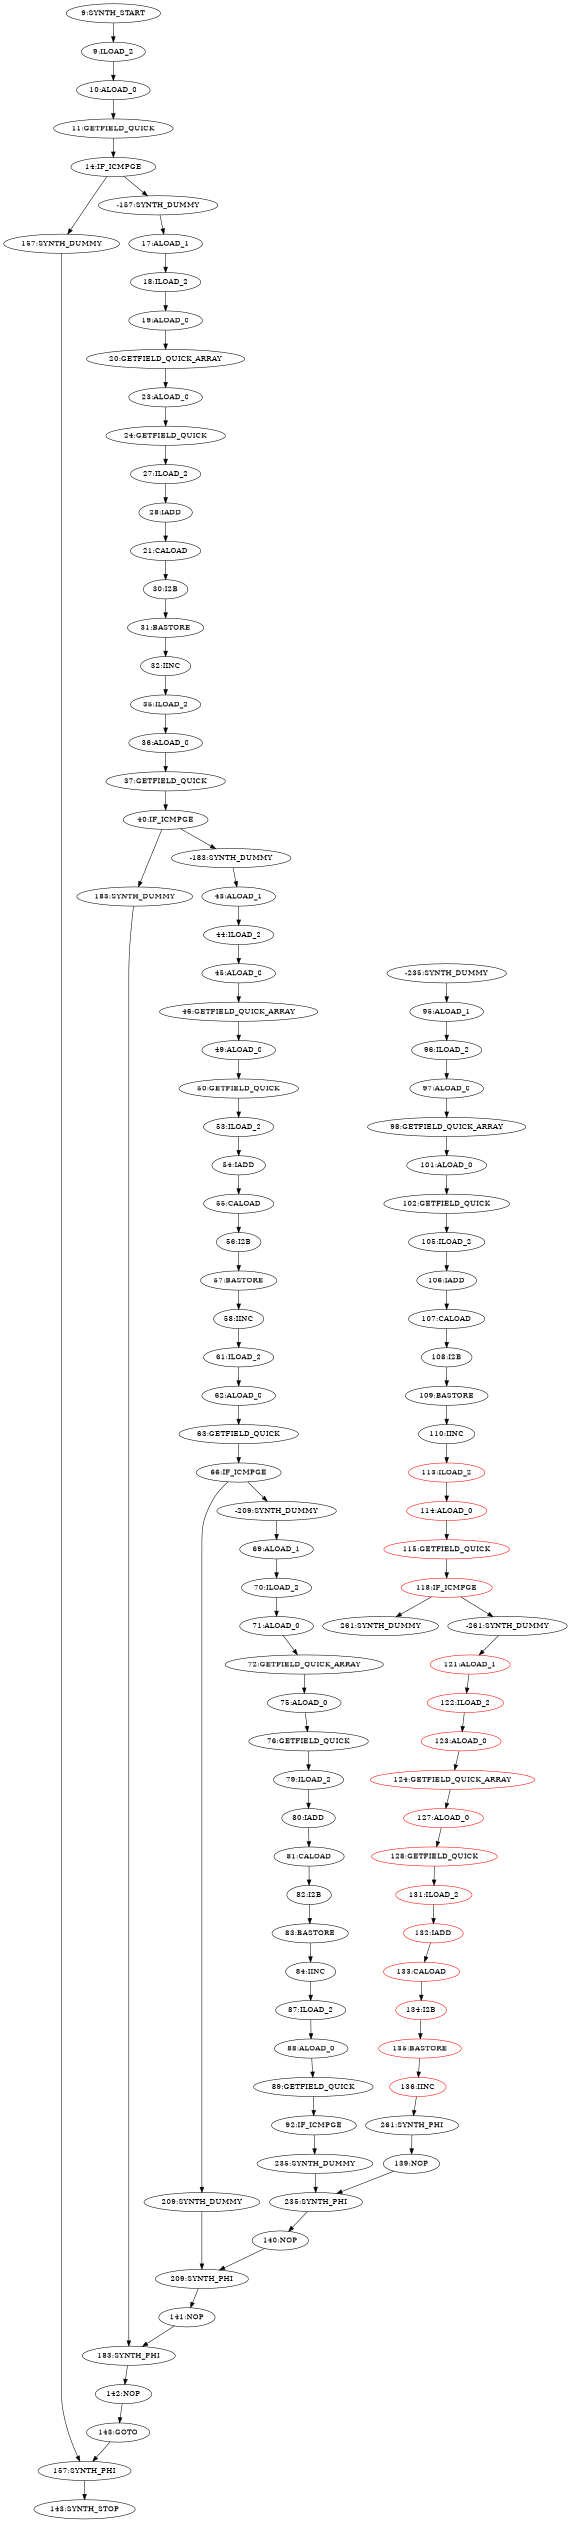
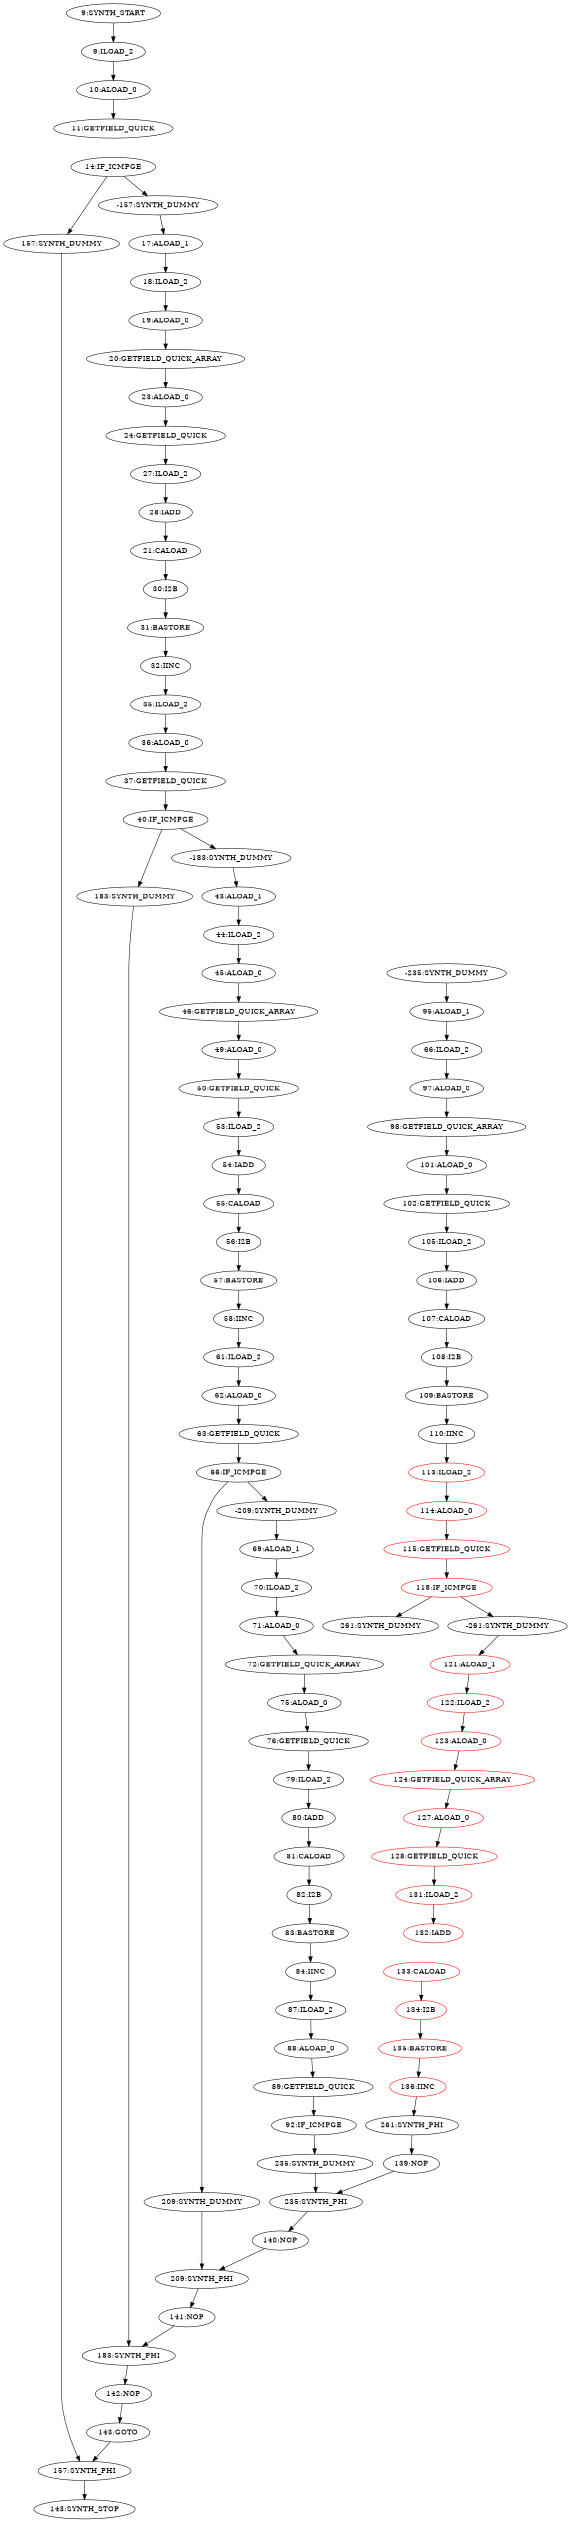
(113, 145) -> none
(447, 1050) -> (447, 1050)
(428, 1950) -> none
